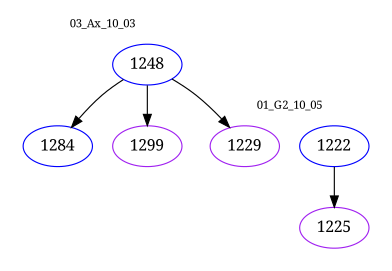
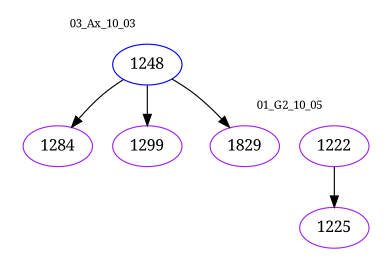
(58, 146) -> (58, 146)
(245, 146) -> (245, 146)
(334, 146) -> (334, 146)
